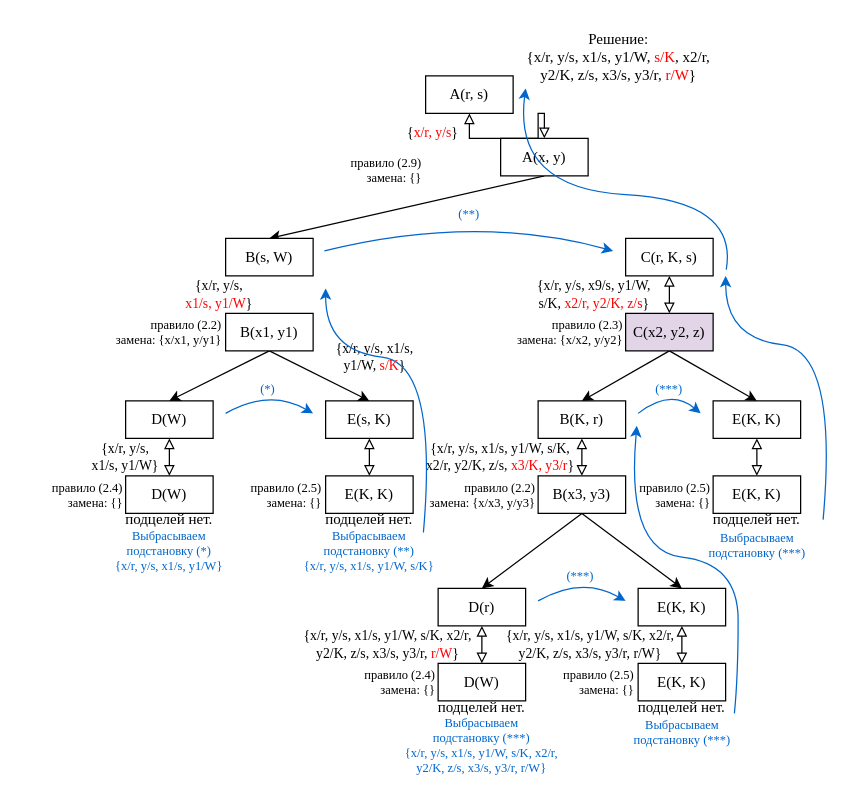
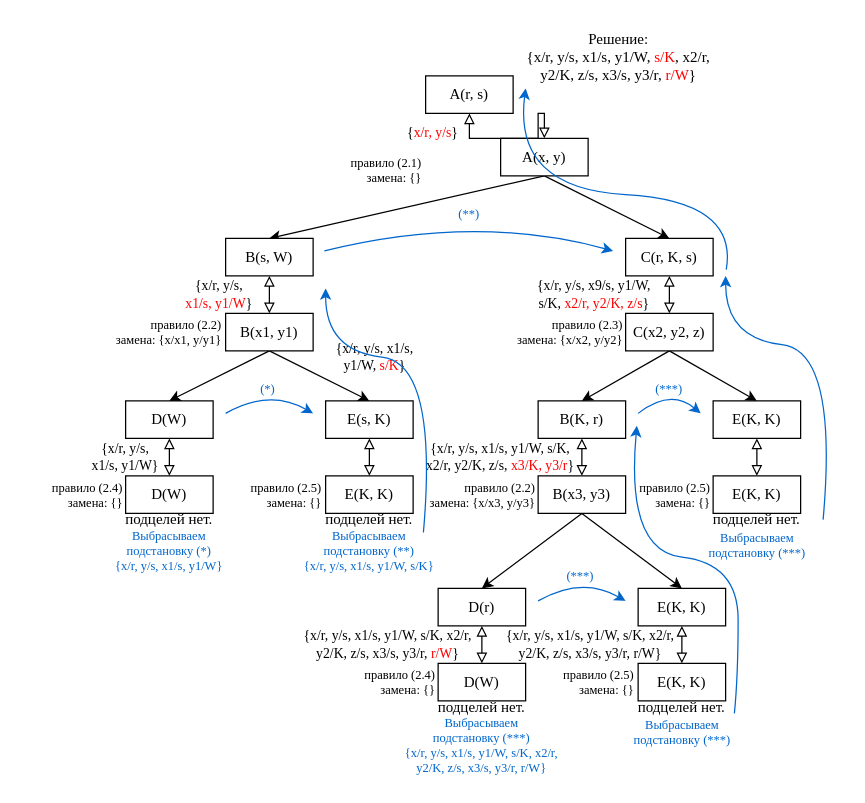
(380, 169) -> (380, 169)
none -> (604, 205)
none -> (269, 294)
(669, 332) -> (669, 332)
